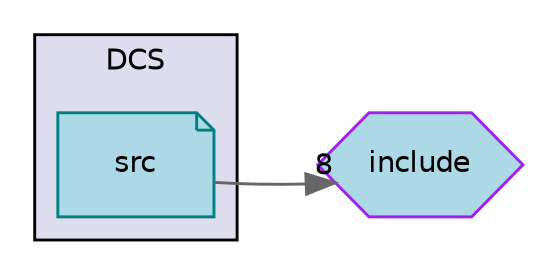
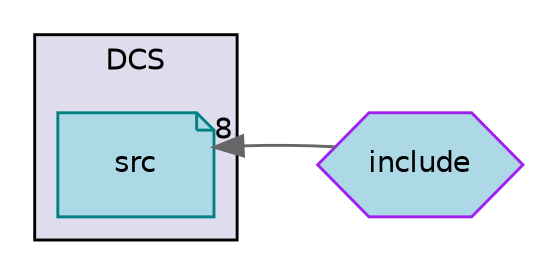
(260, 184) -> (289, 145)
